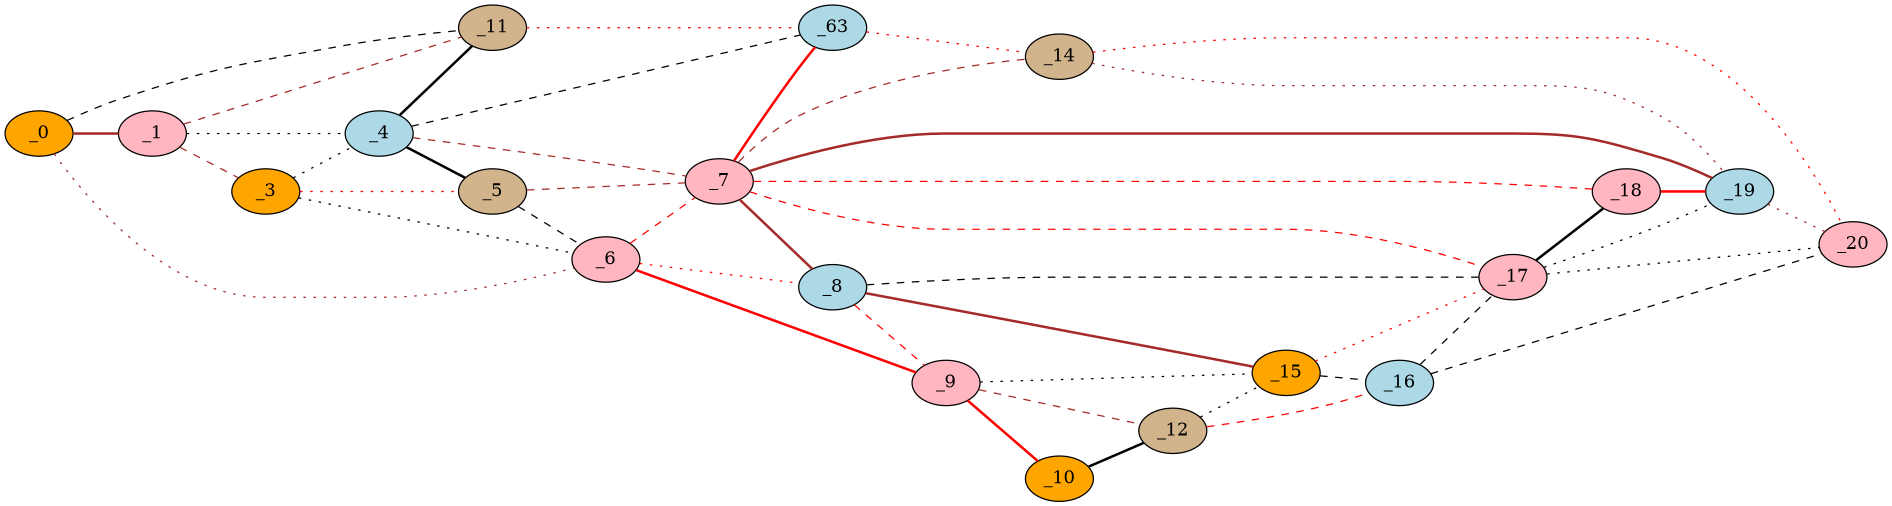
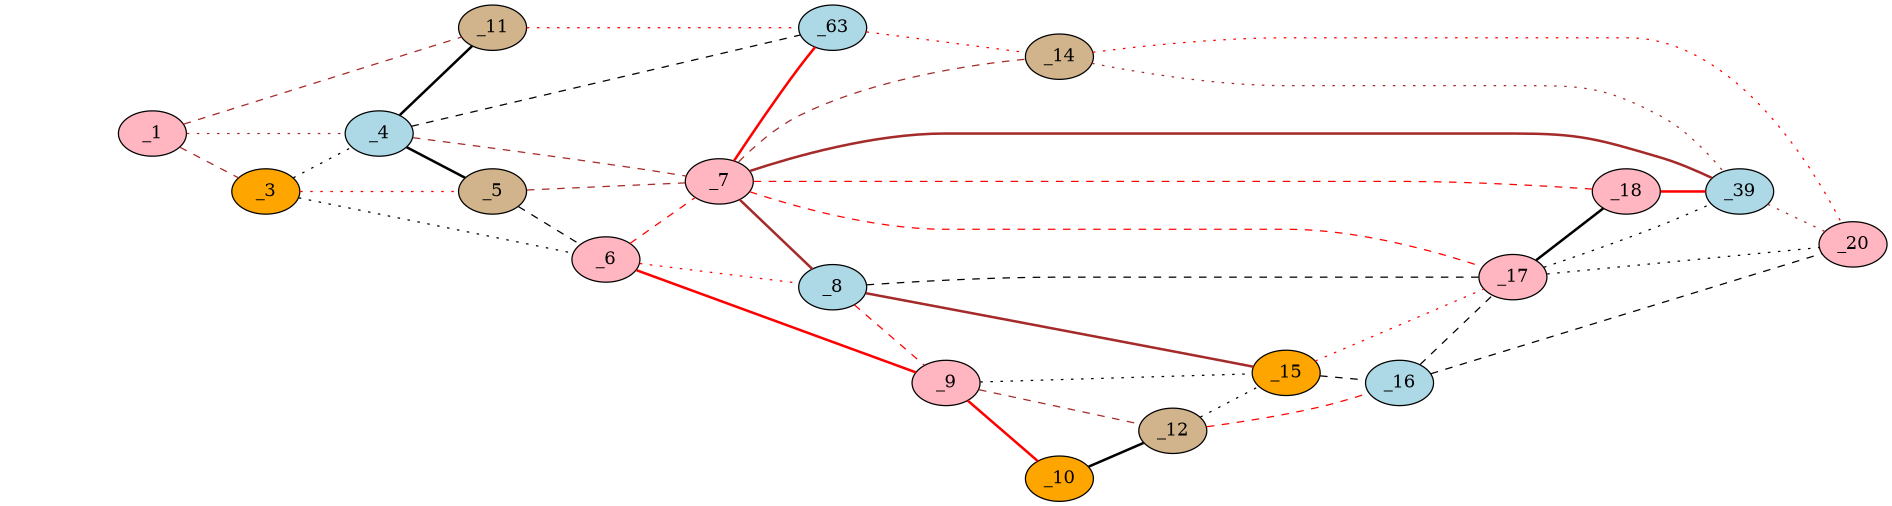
(39, 134) -> none
(266, 134) -> (266, 134)
(1740, 191) -> (1740, 191)
